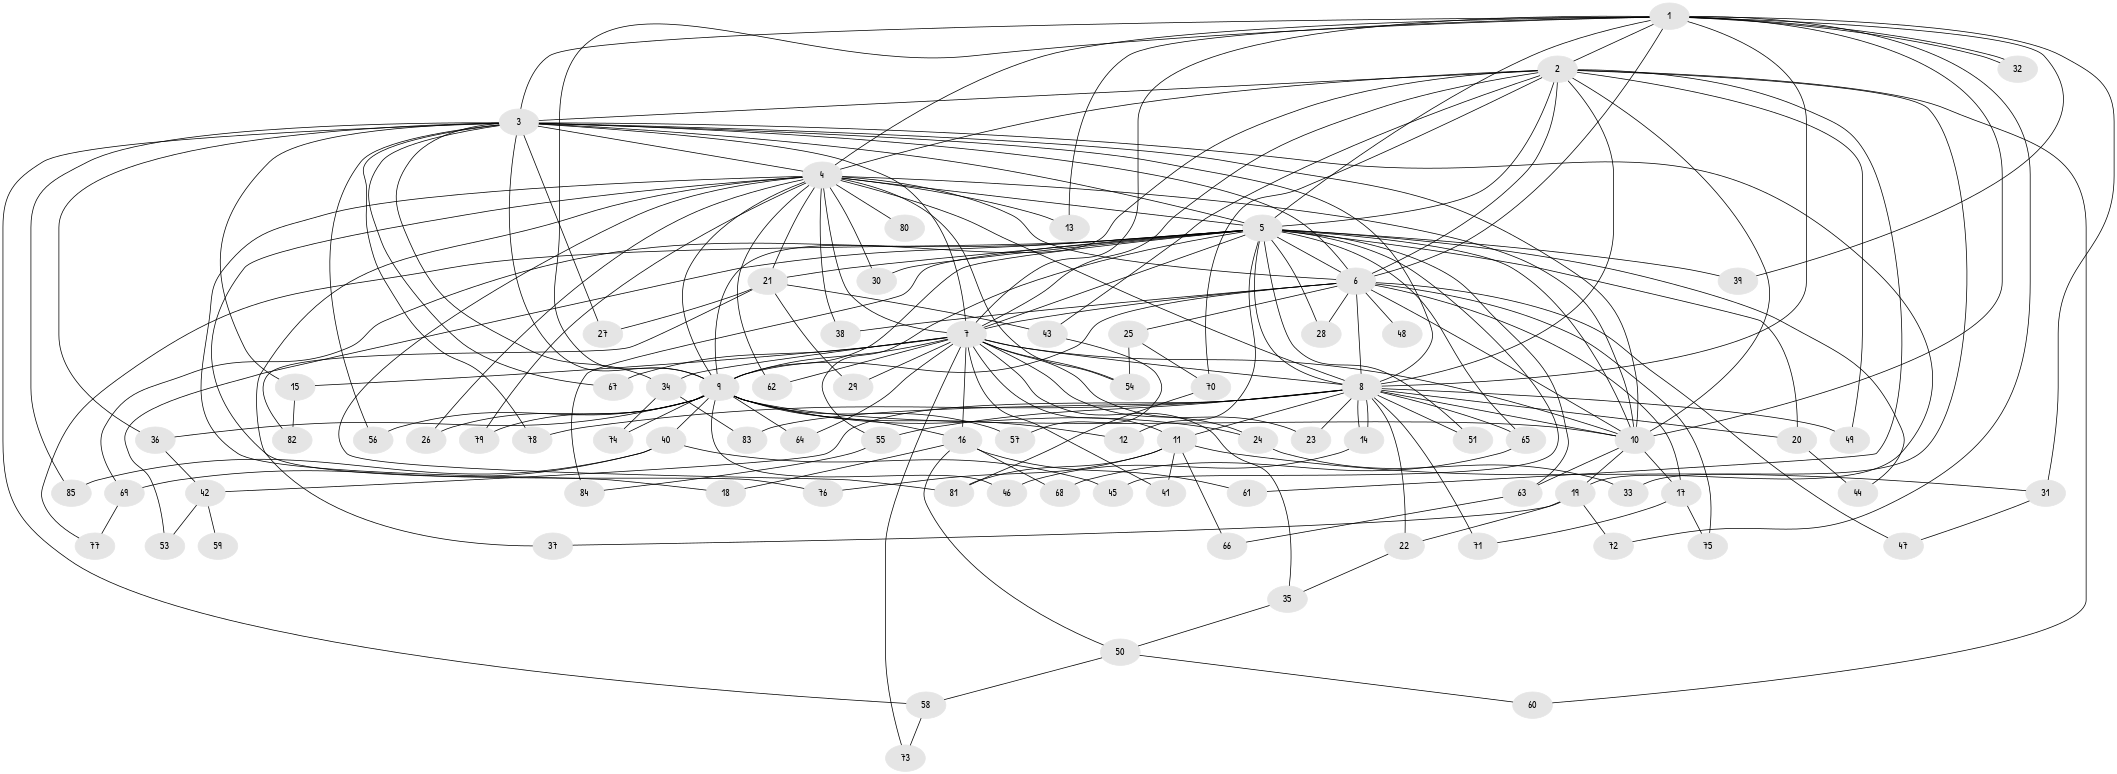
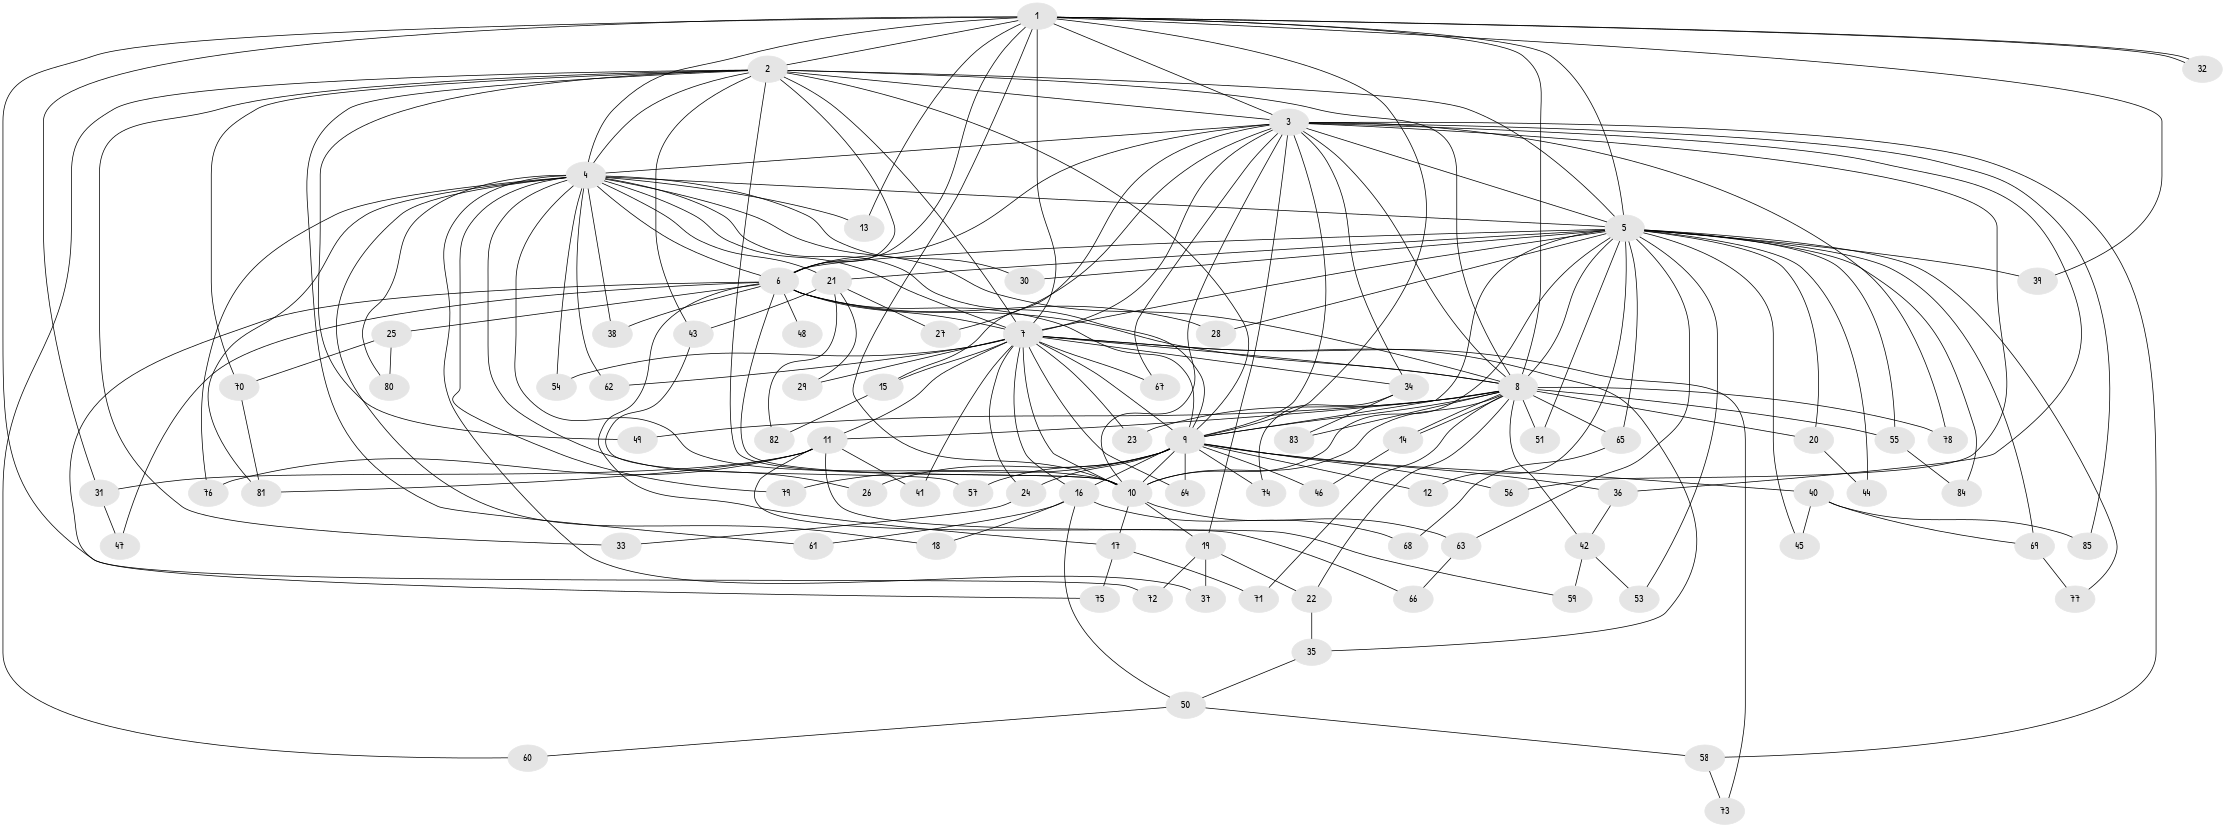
(1129, 367) -> (391, 361)
none -> (1352, 416)
none -> (1249, 531)
